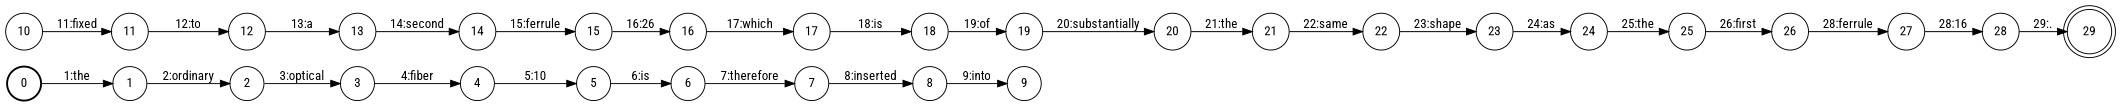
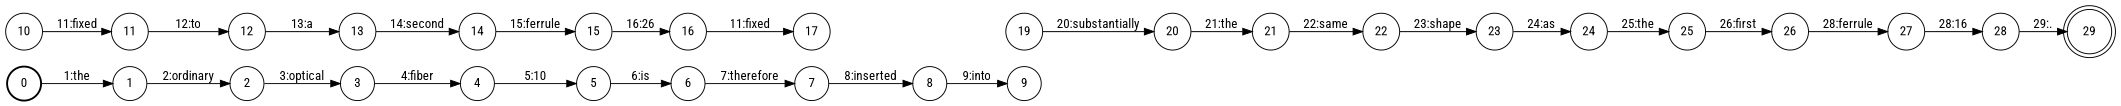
(750, 25) -> (750, 25)
(930, 32) -> none
